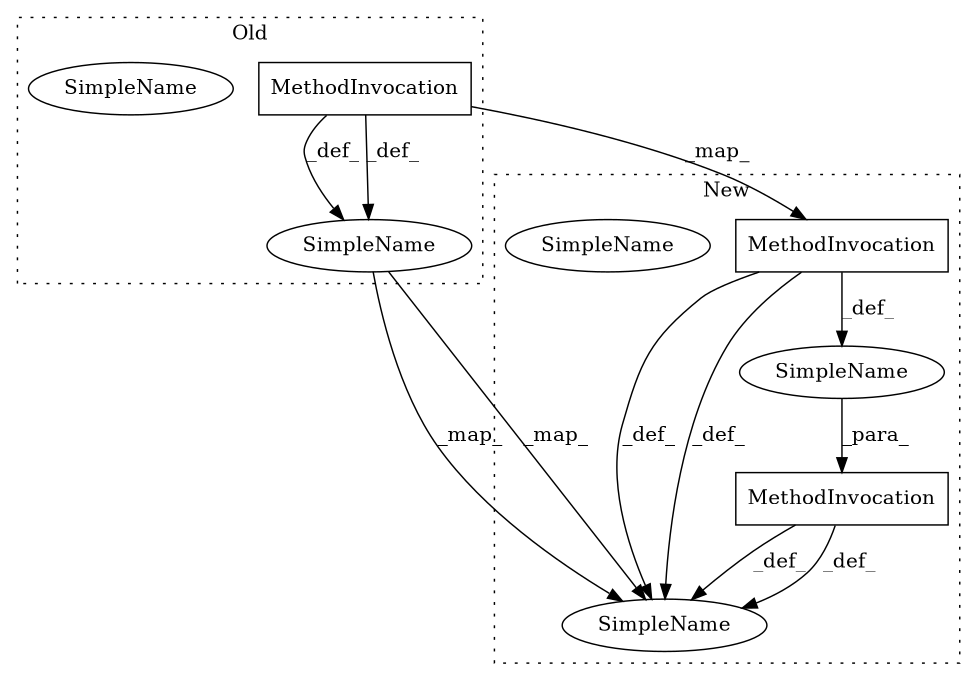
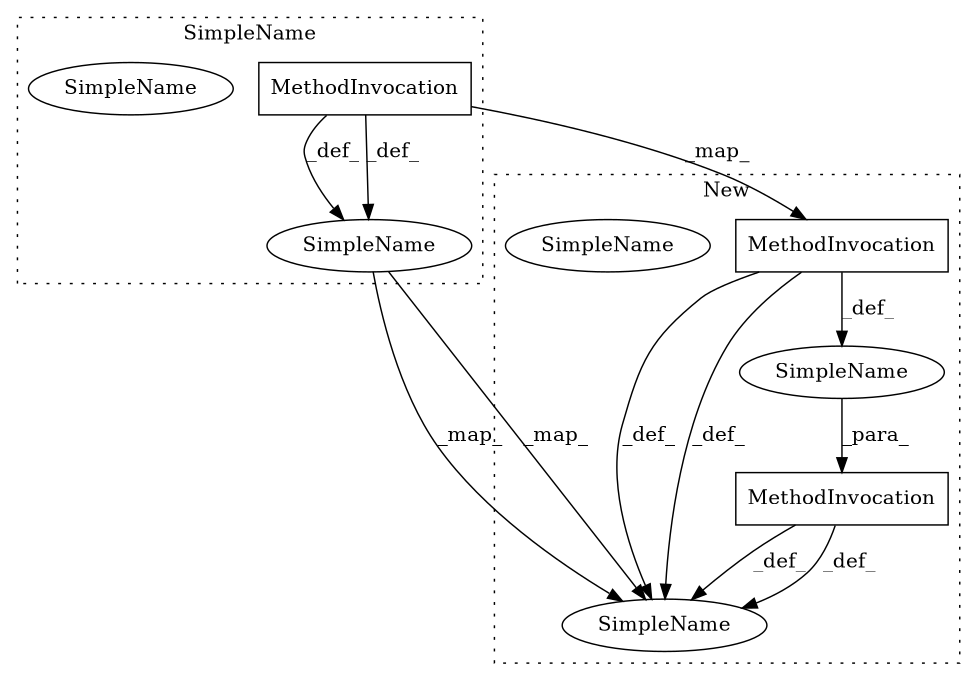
(250, 34) -> (250, 34)
